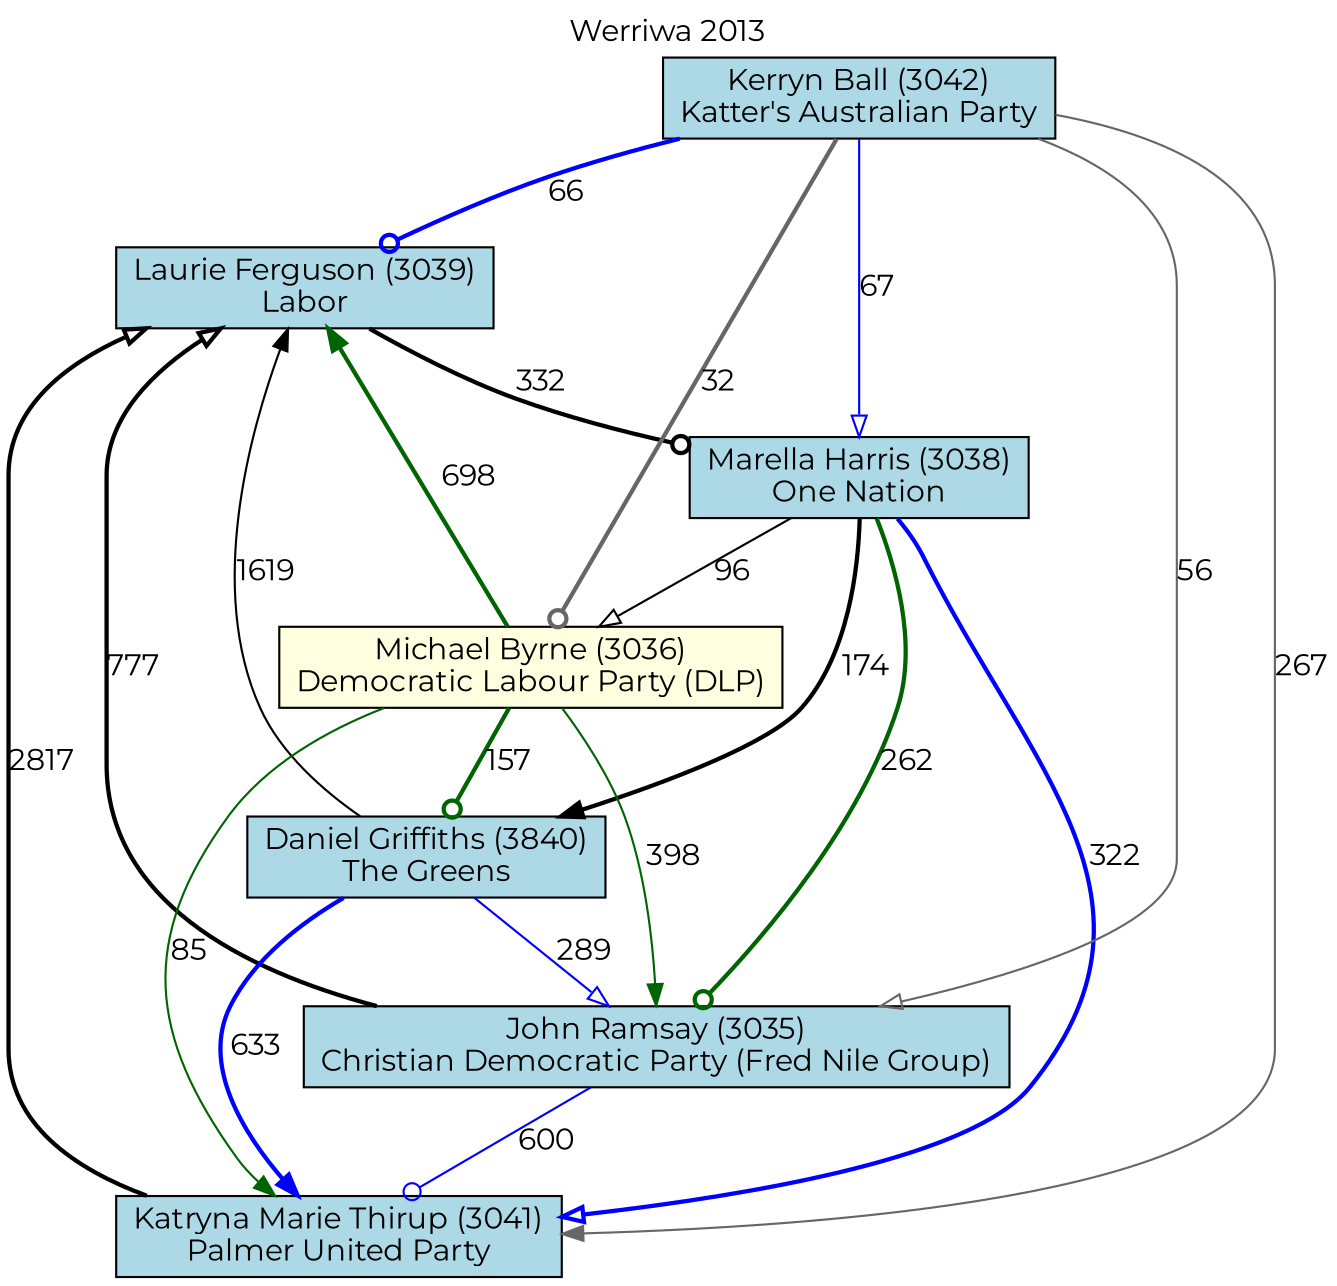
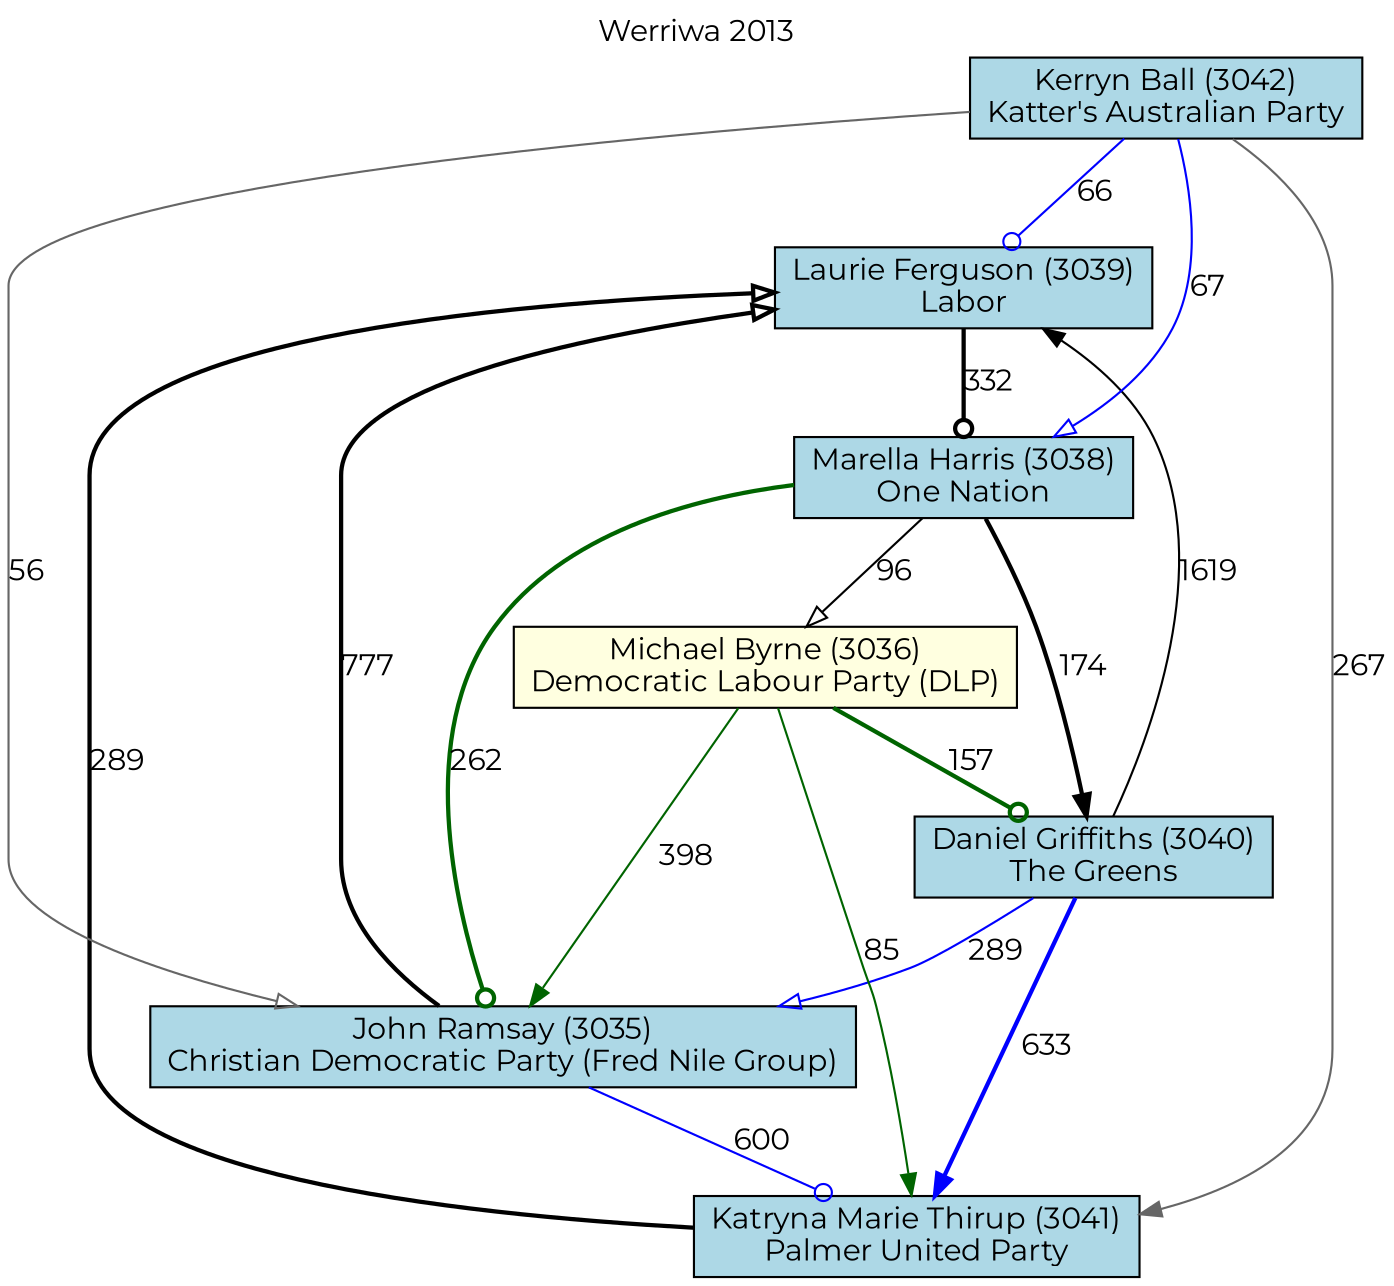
(536, 181) -> (1071, 187)
(699, 375) -> none
(423, 487) -> none
(42, 762) -> (117, 762)
(426, 857) -> (1094, 857)
(1073, 1019) -> none
